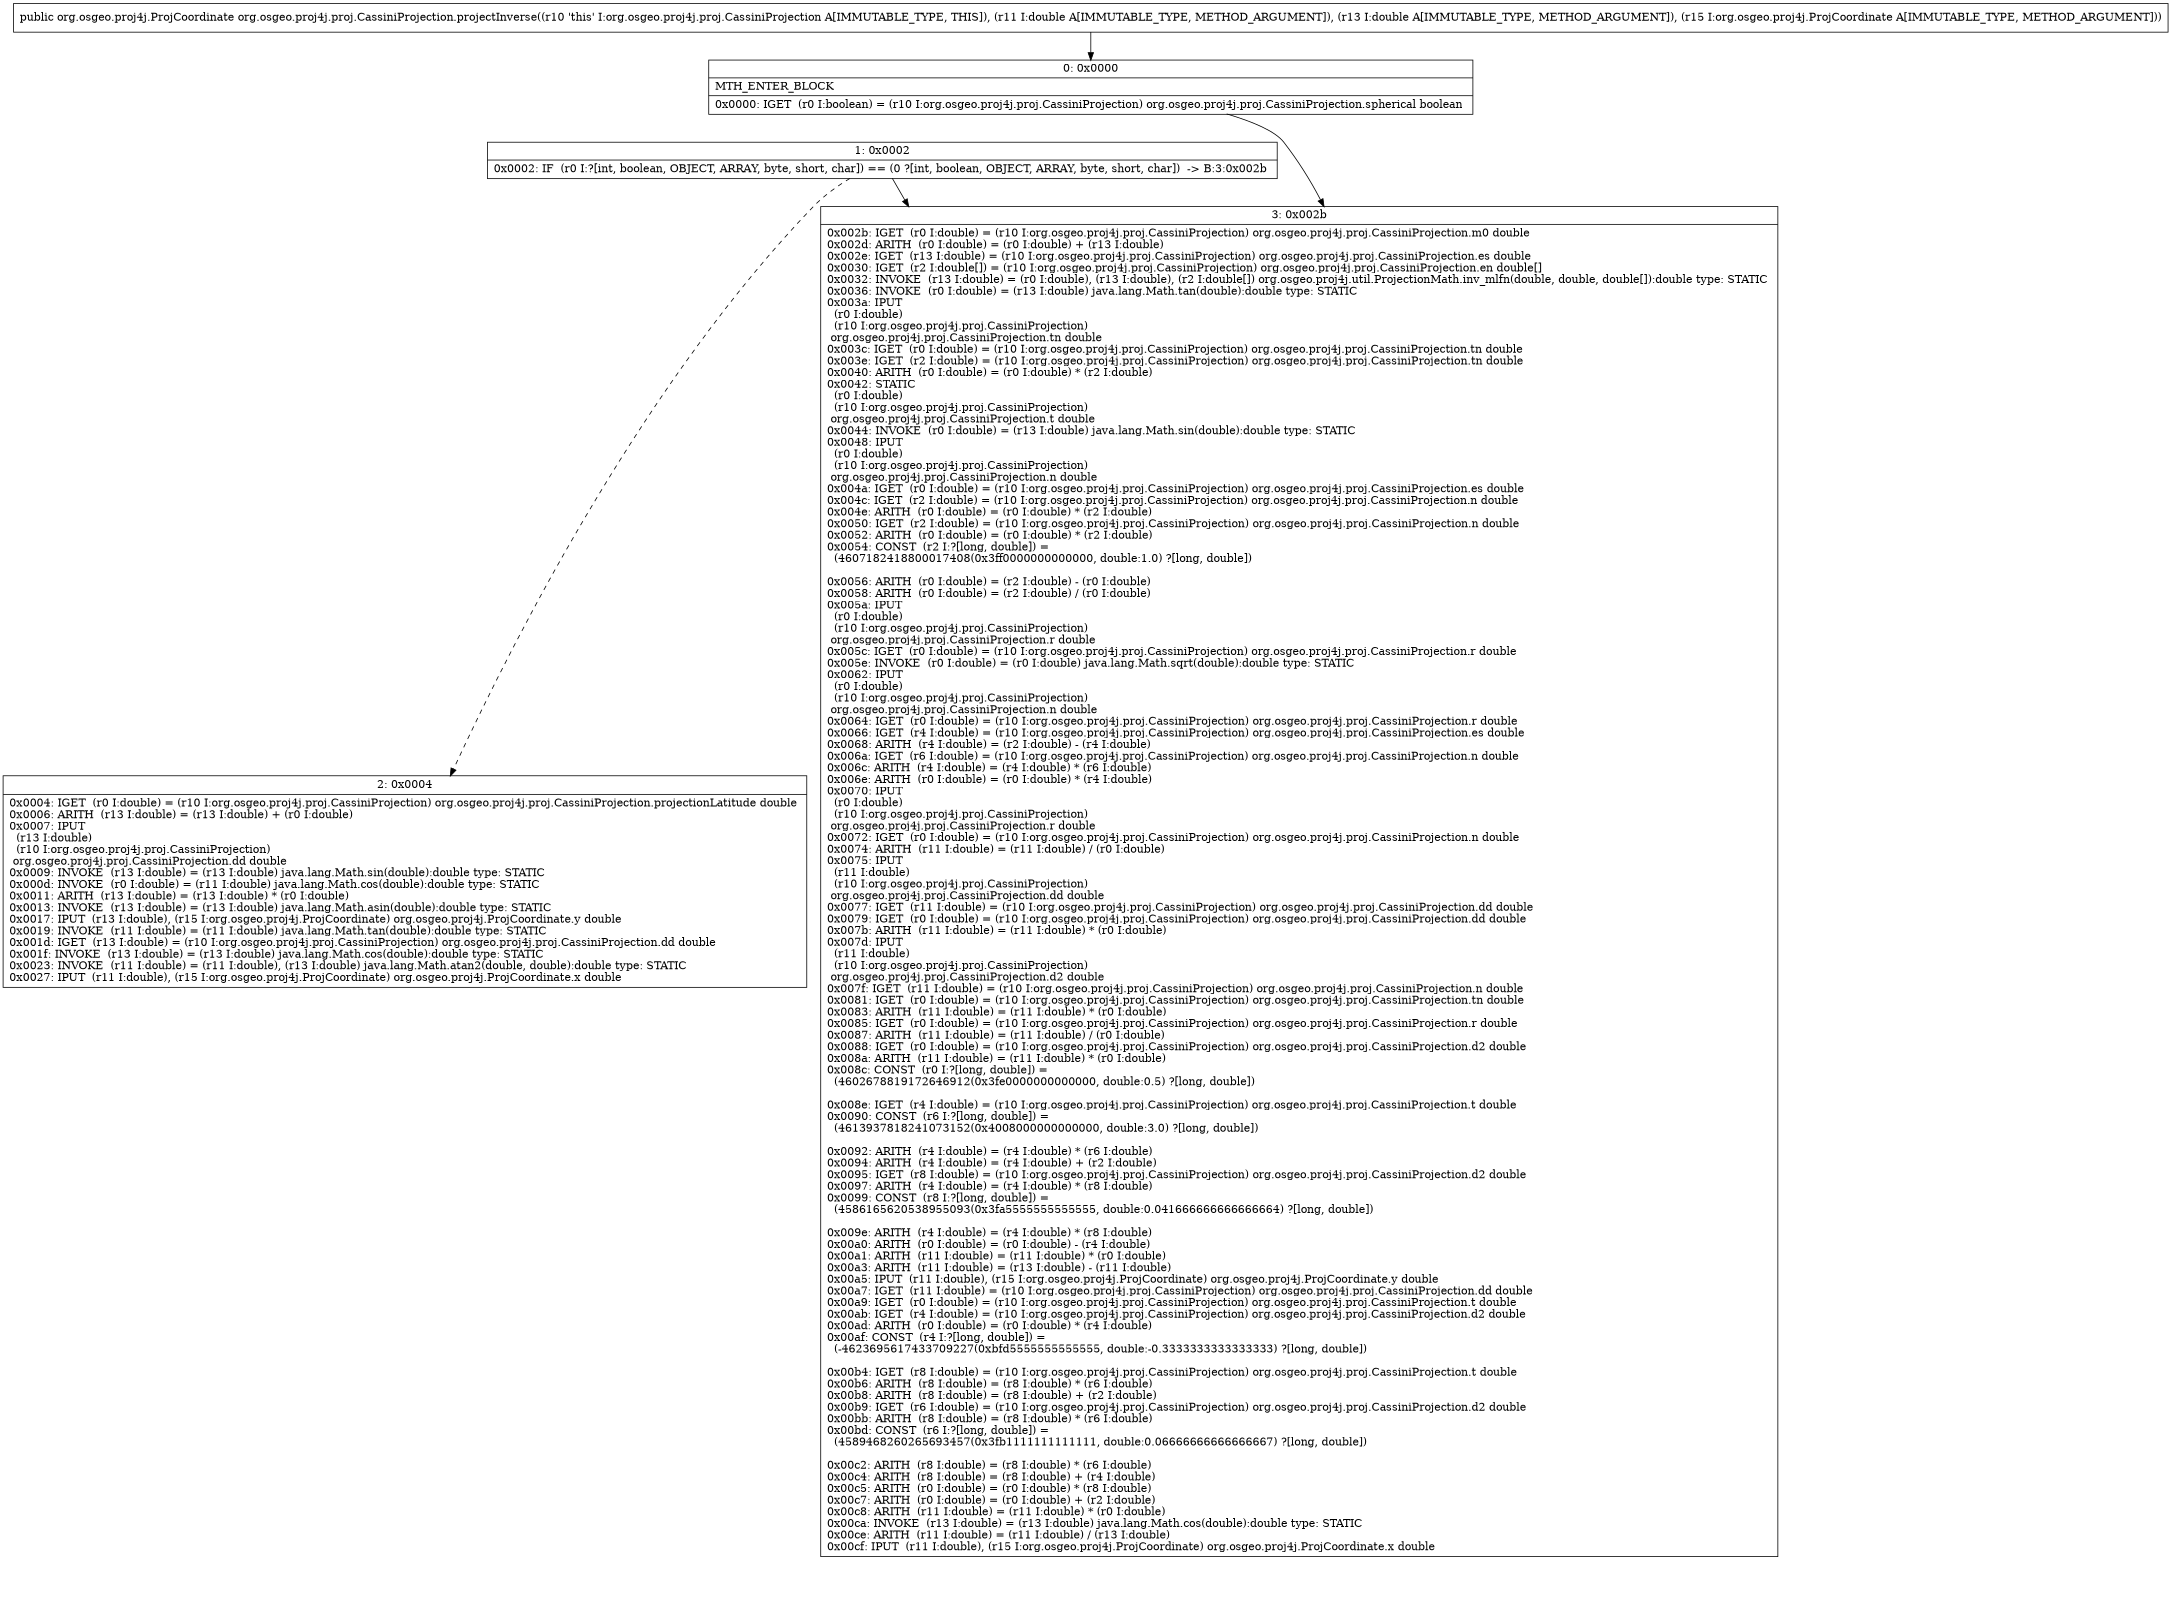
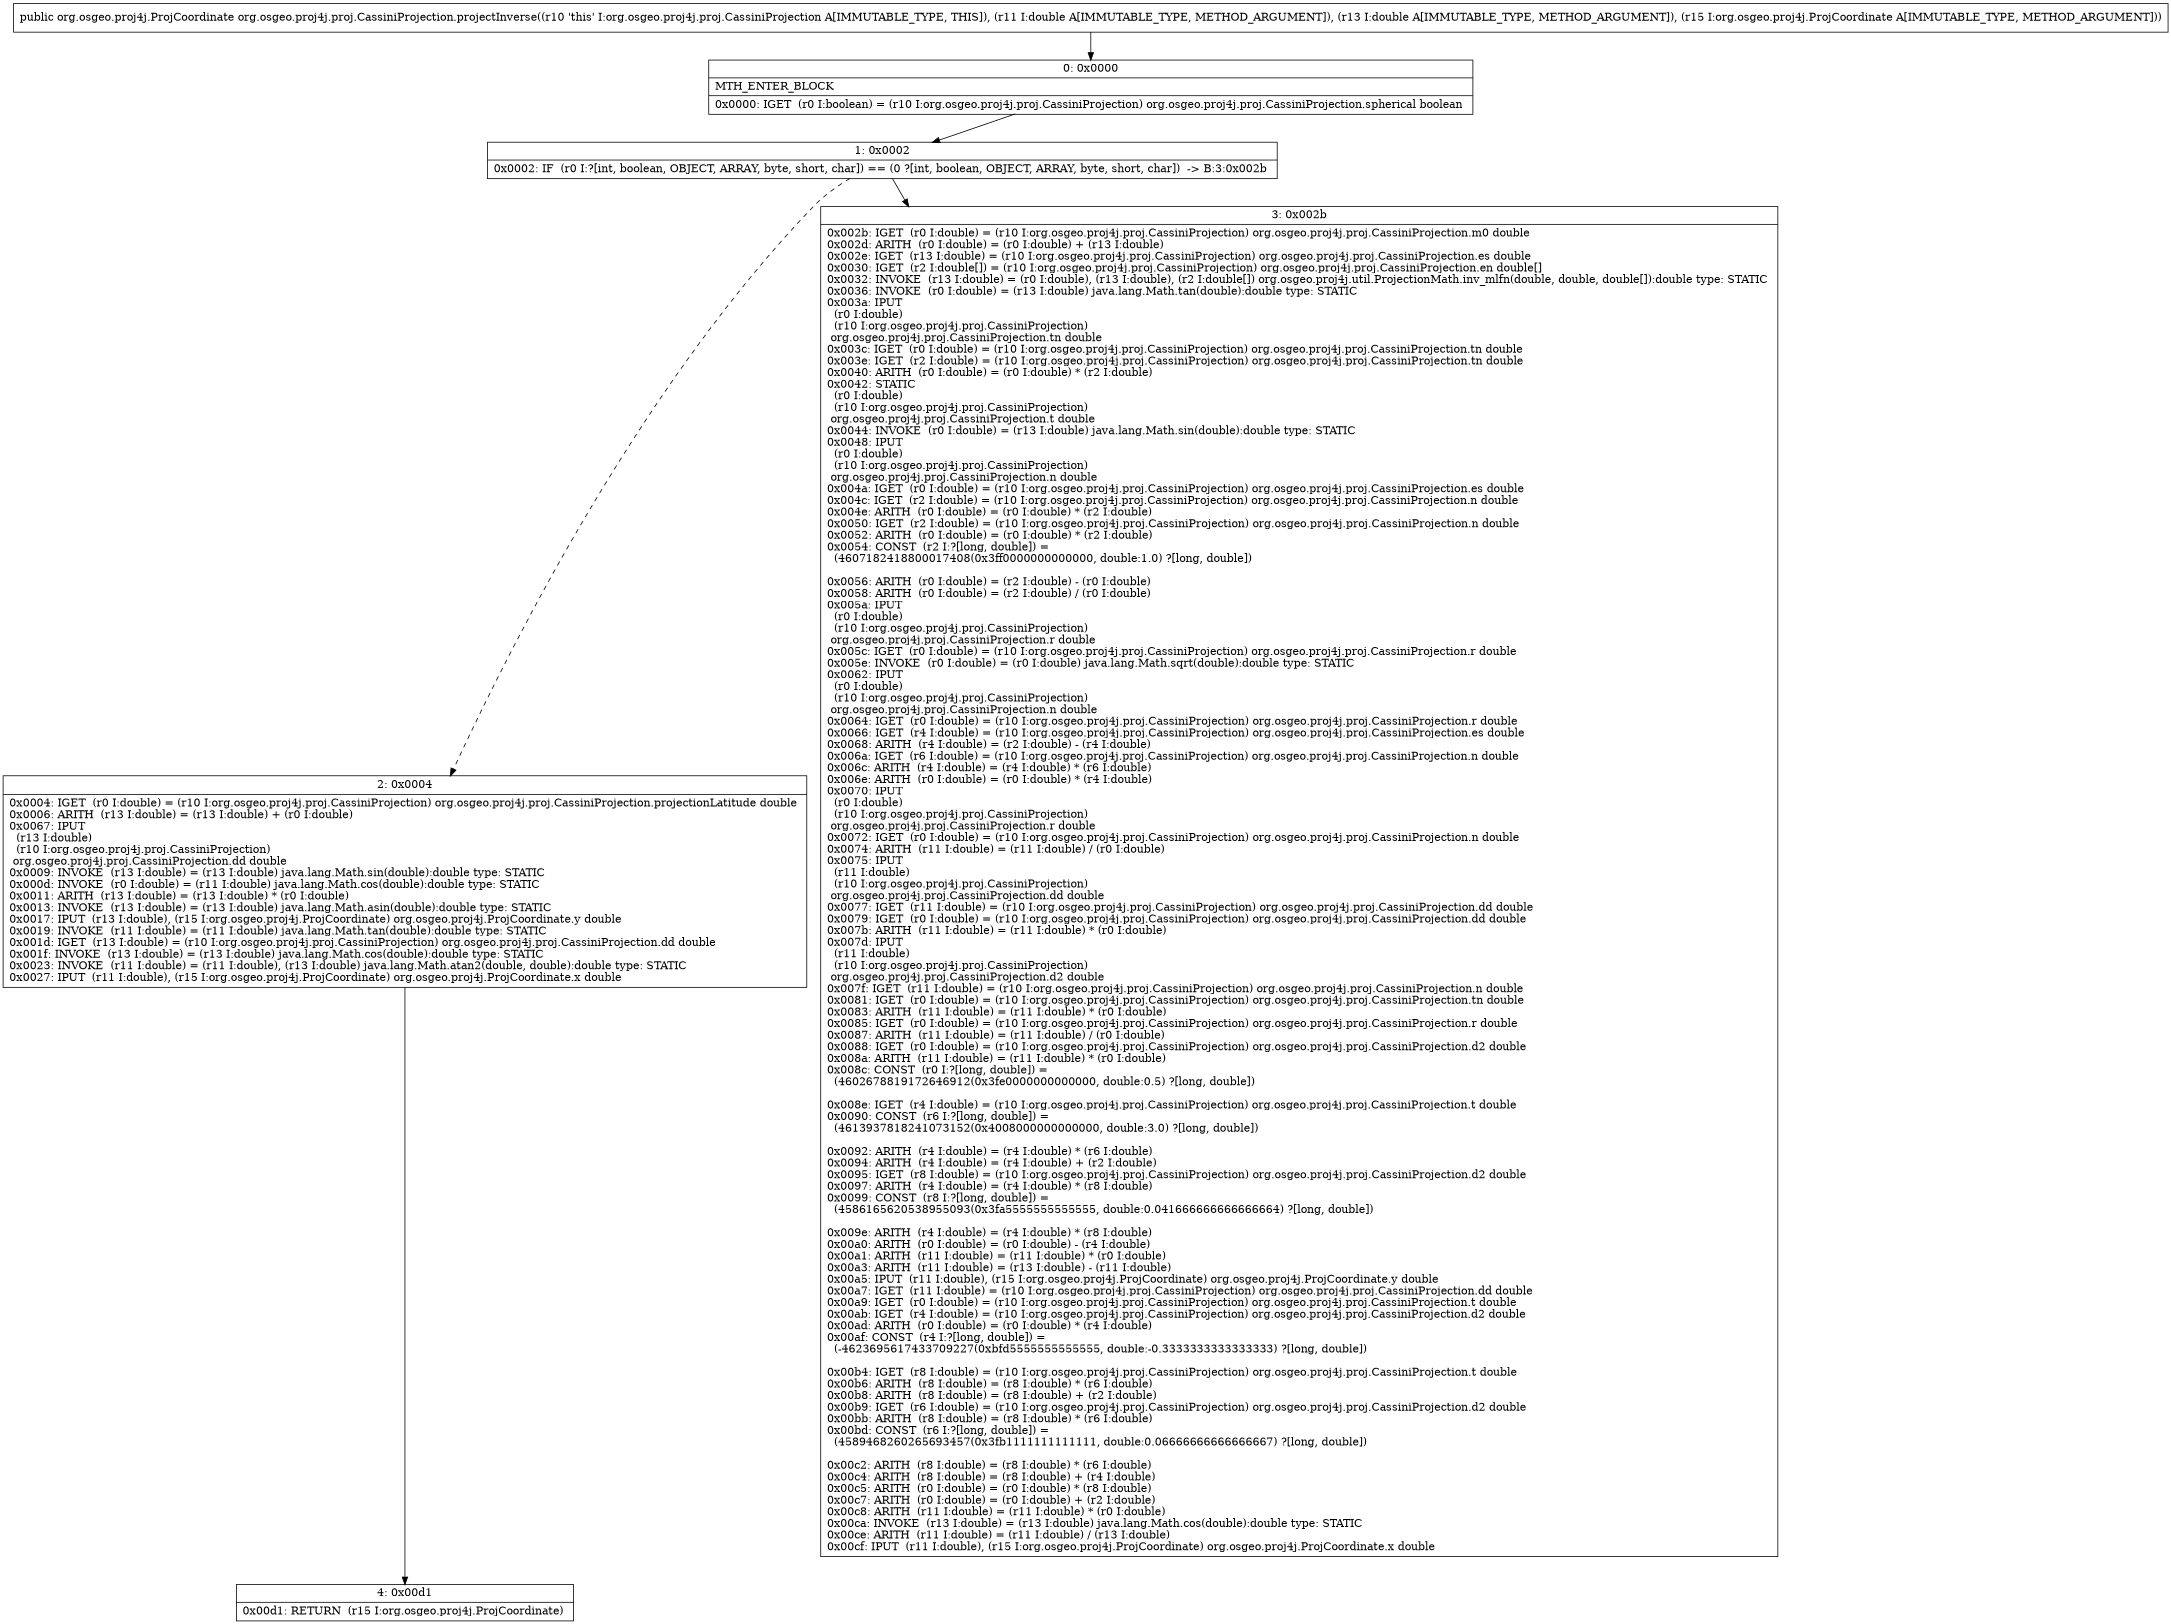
(1285, 144) -> (977, 127)
(51, 827) -> (51, 827)
none -> (405, 1603)
